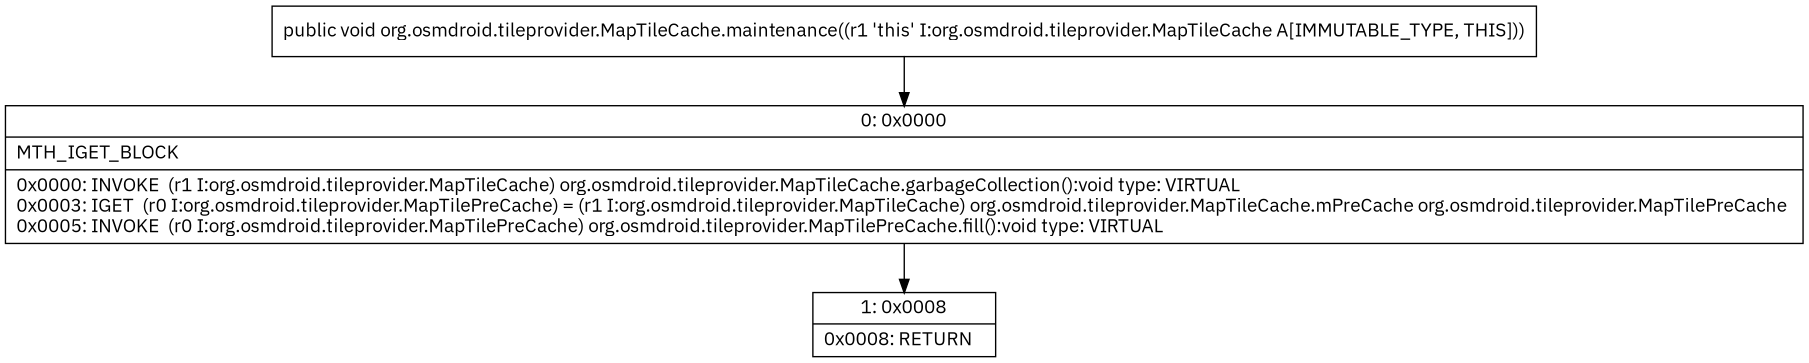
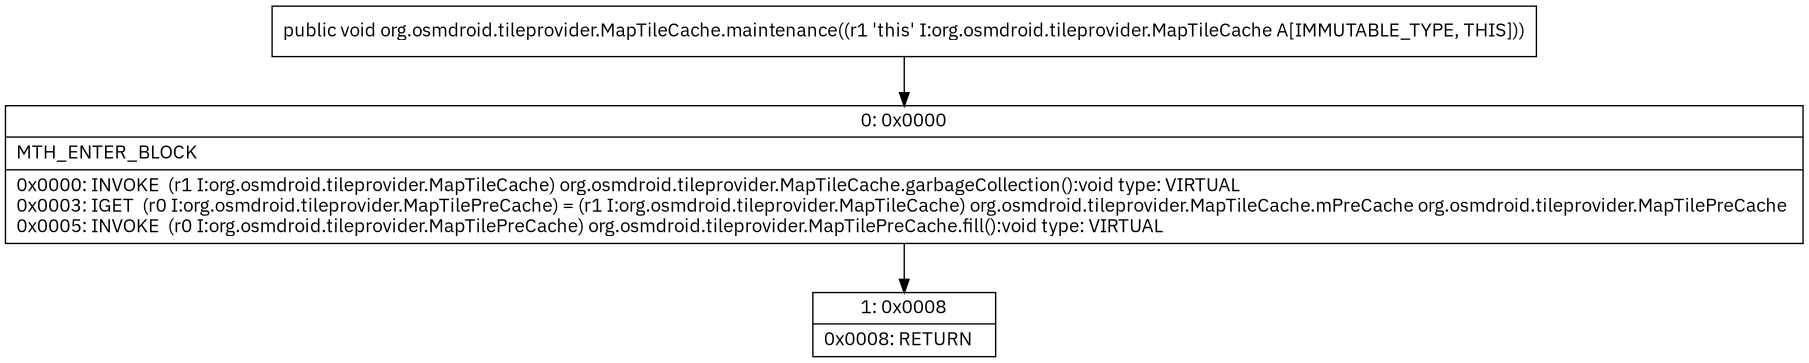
(98, 153) -> (107, 153)
